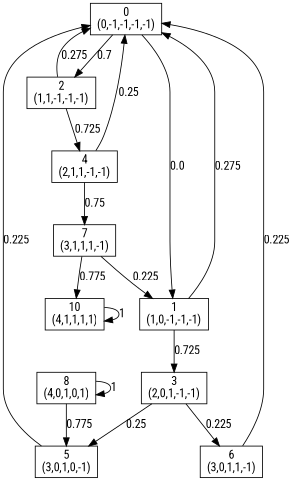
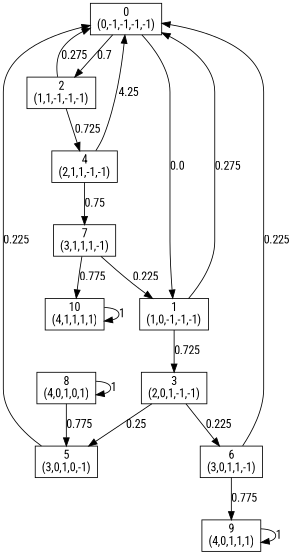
(129, 93) -> (129, 93)
none -> (231, 536)
